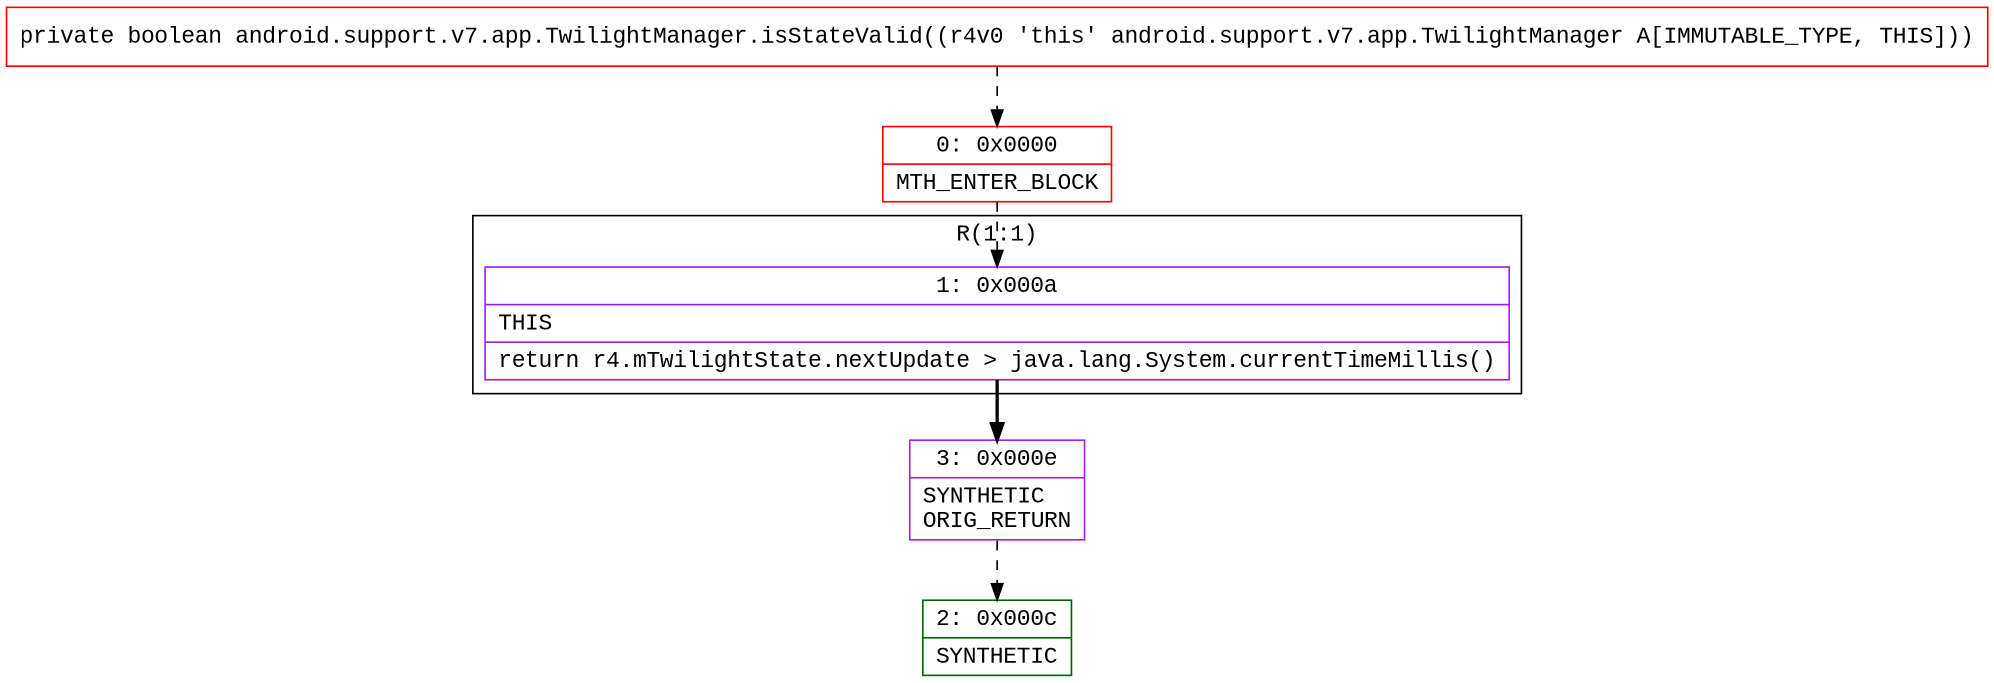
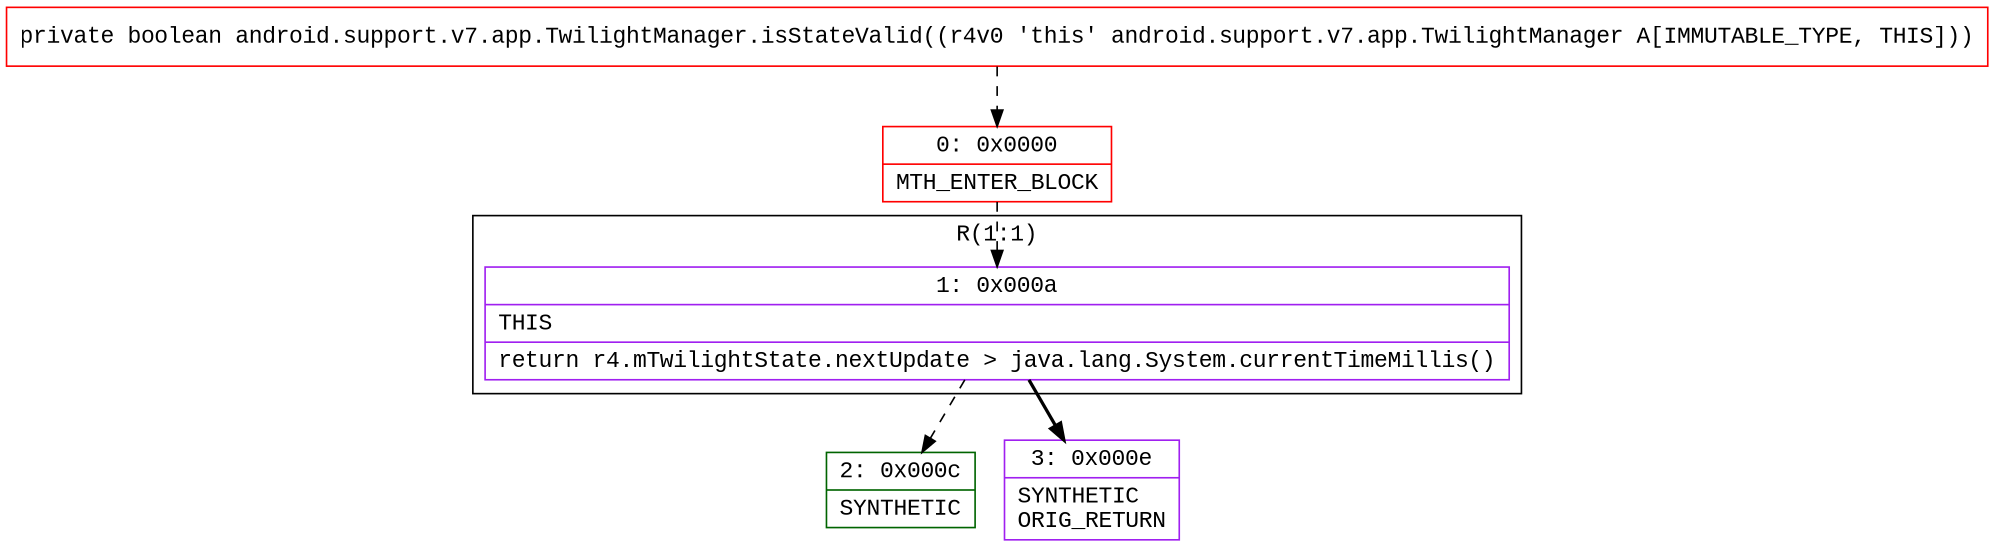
(997, 562) -> (948, 409)
